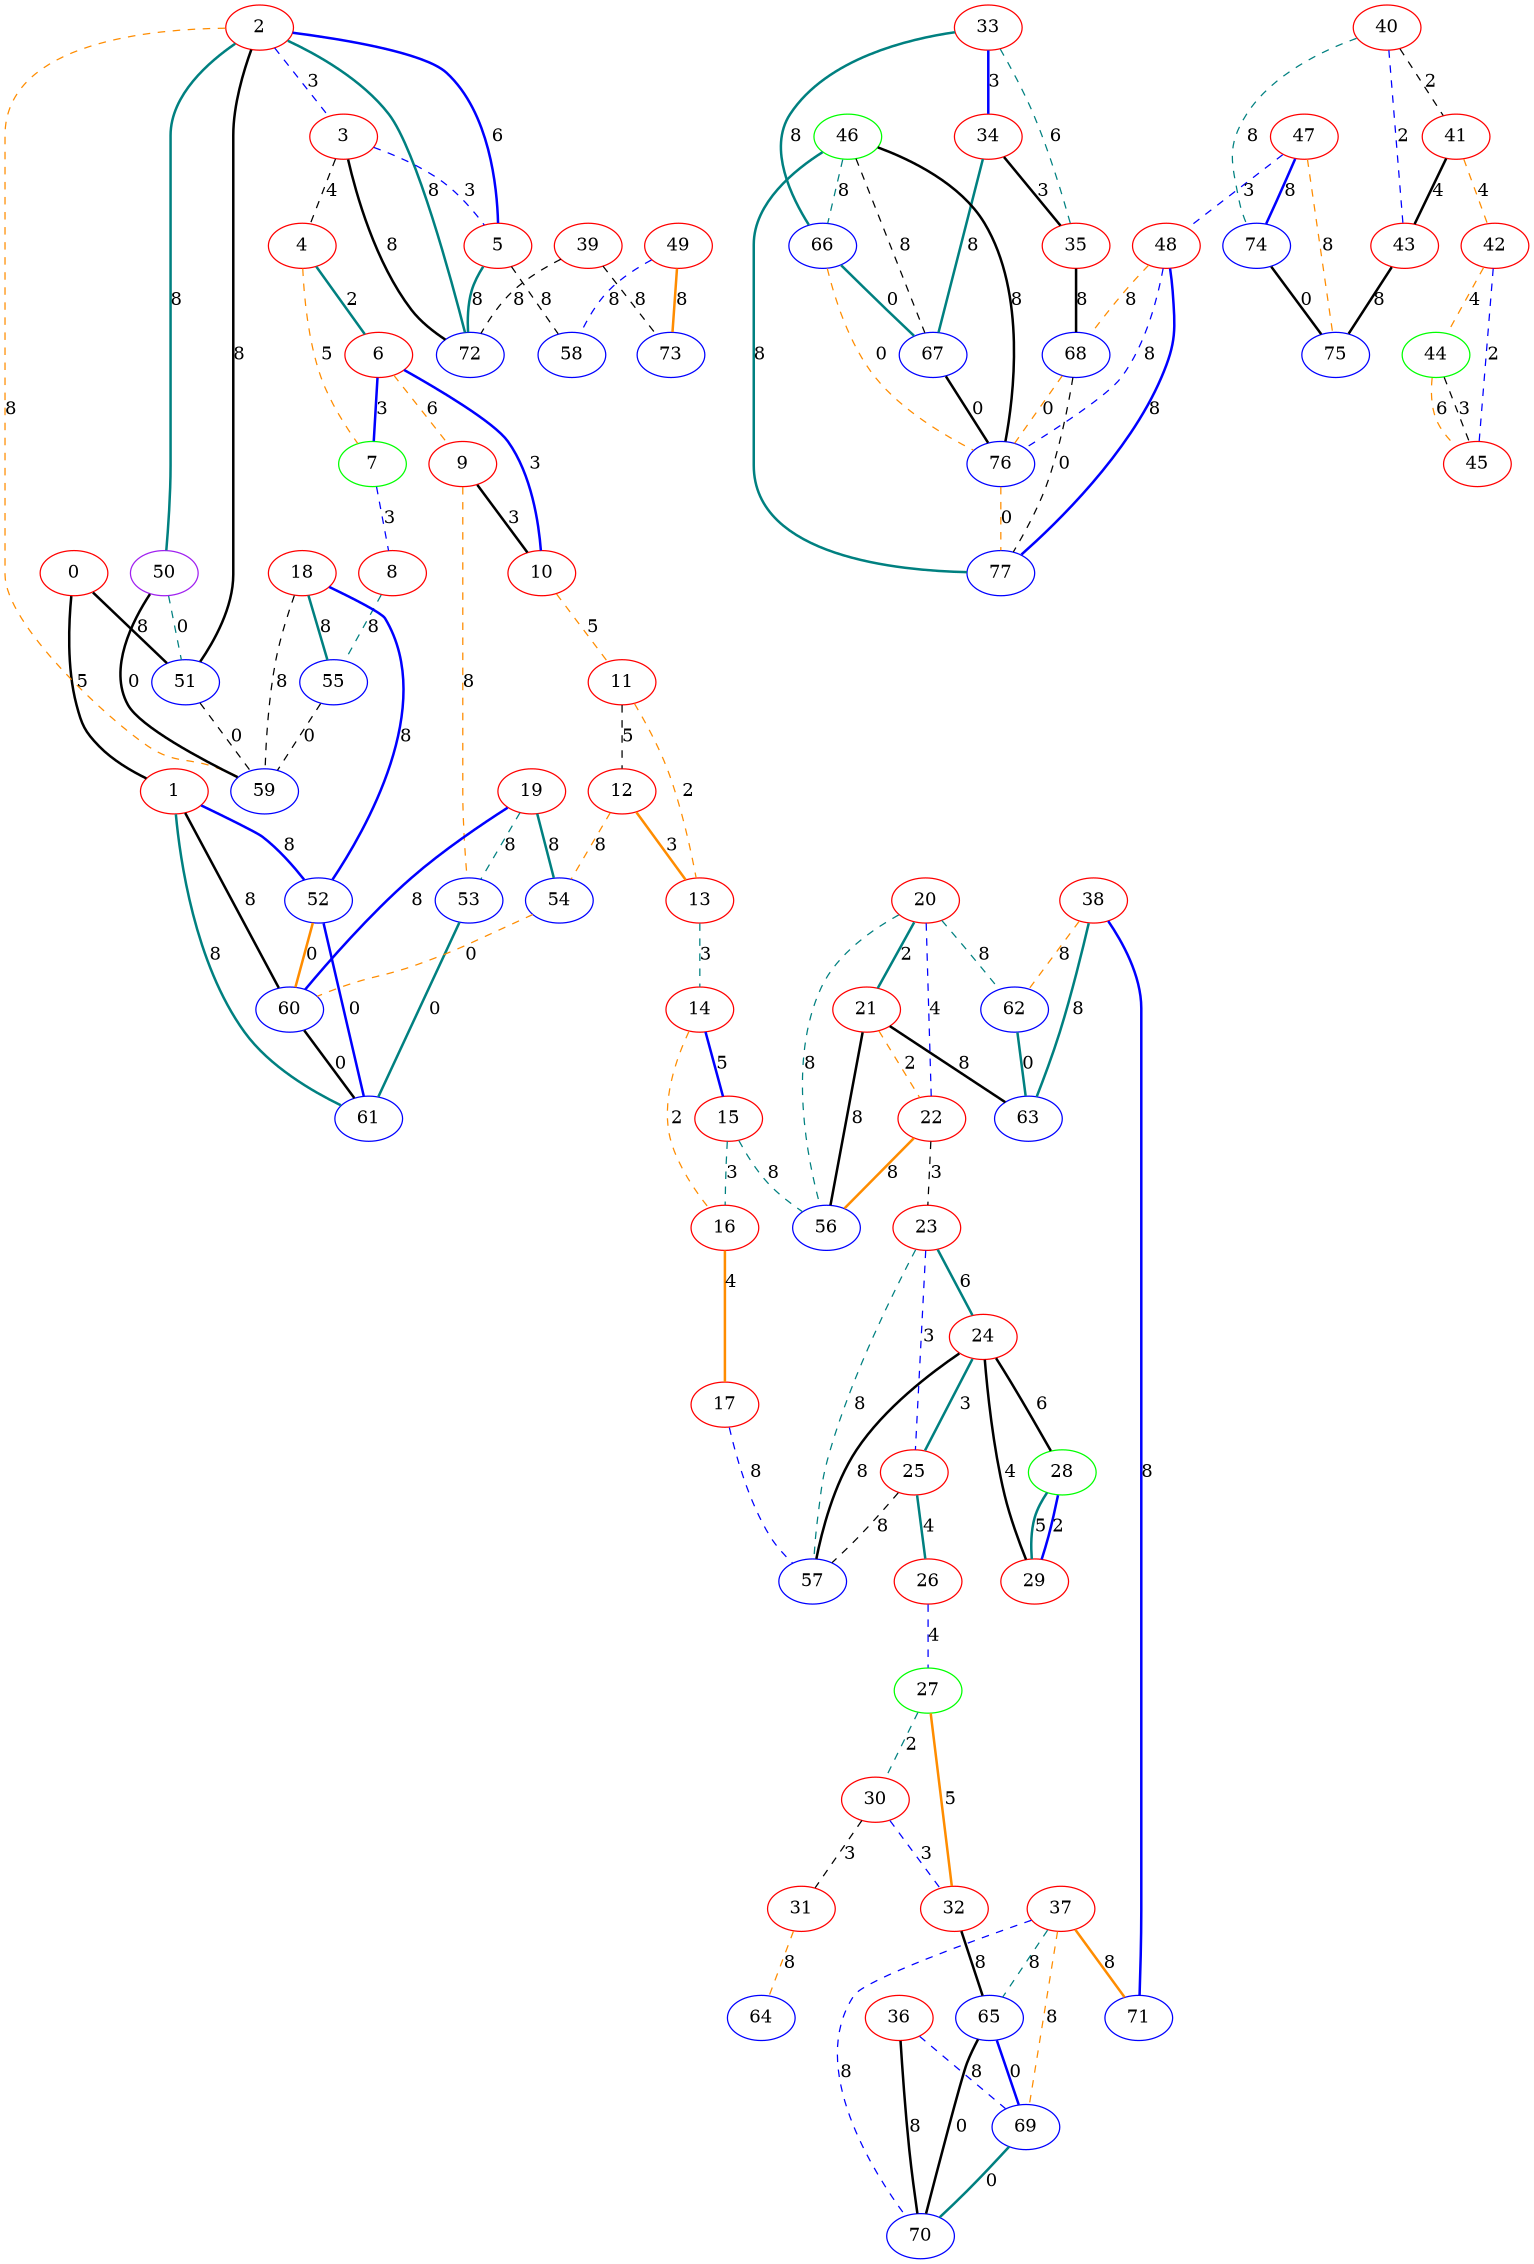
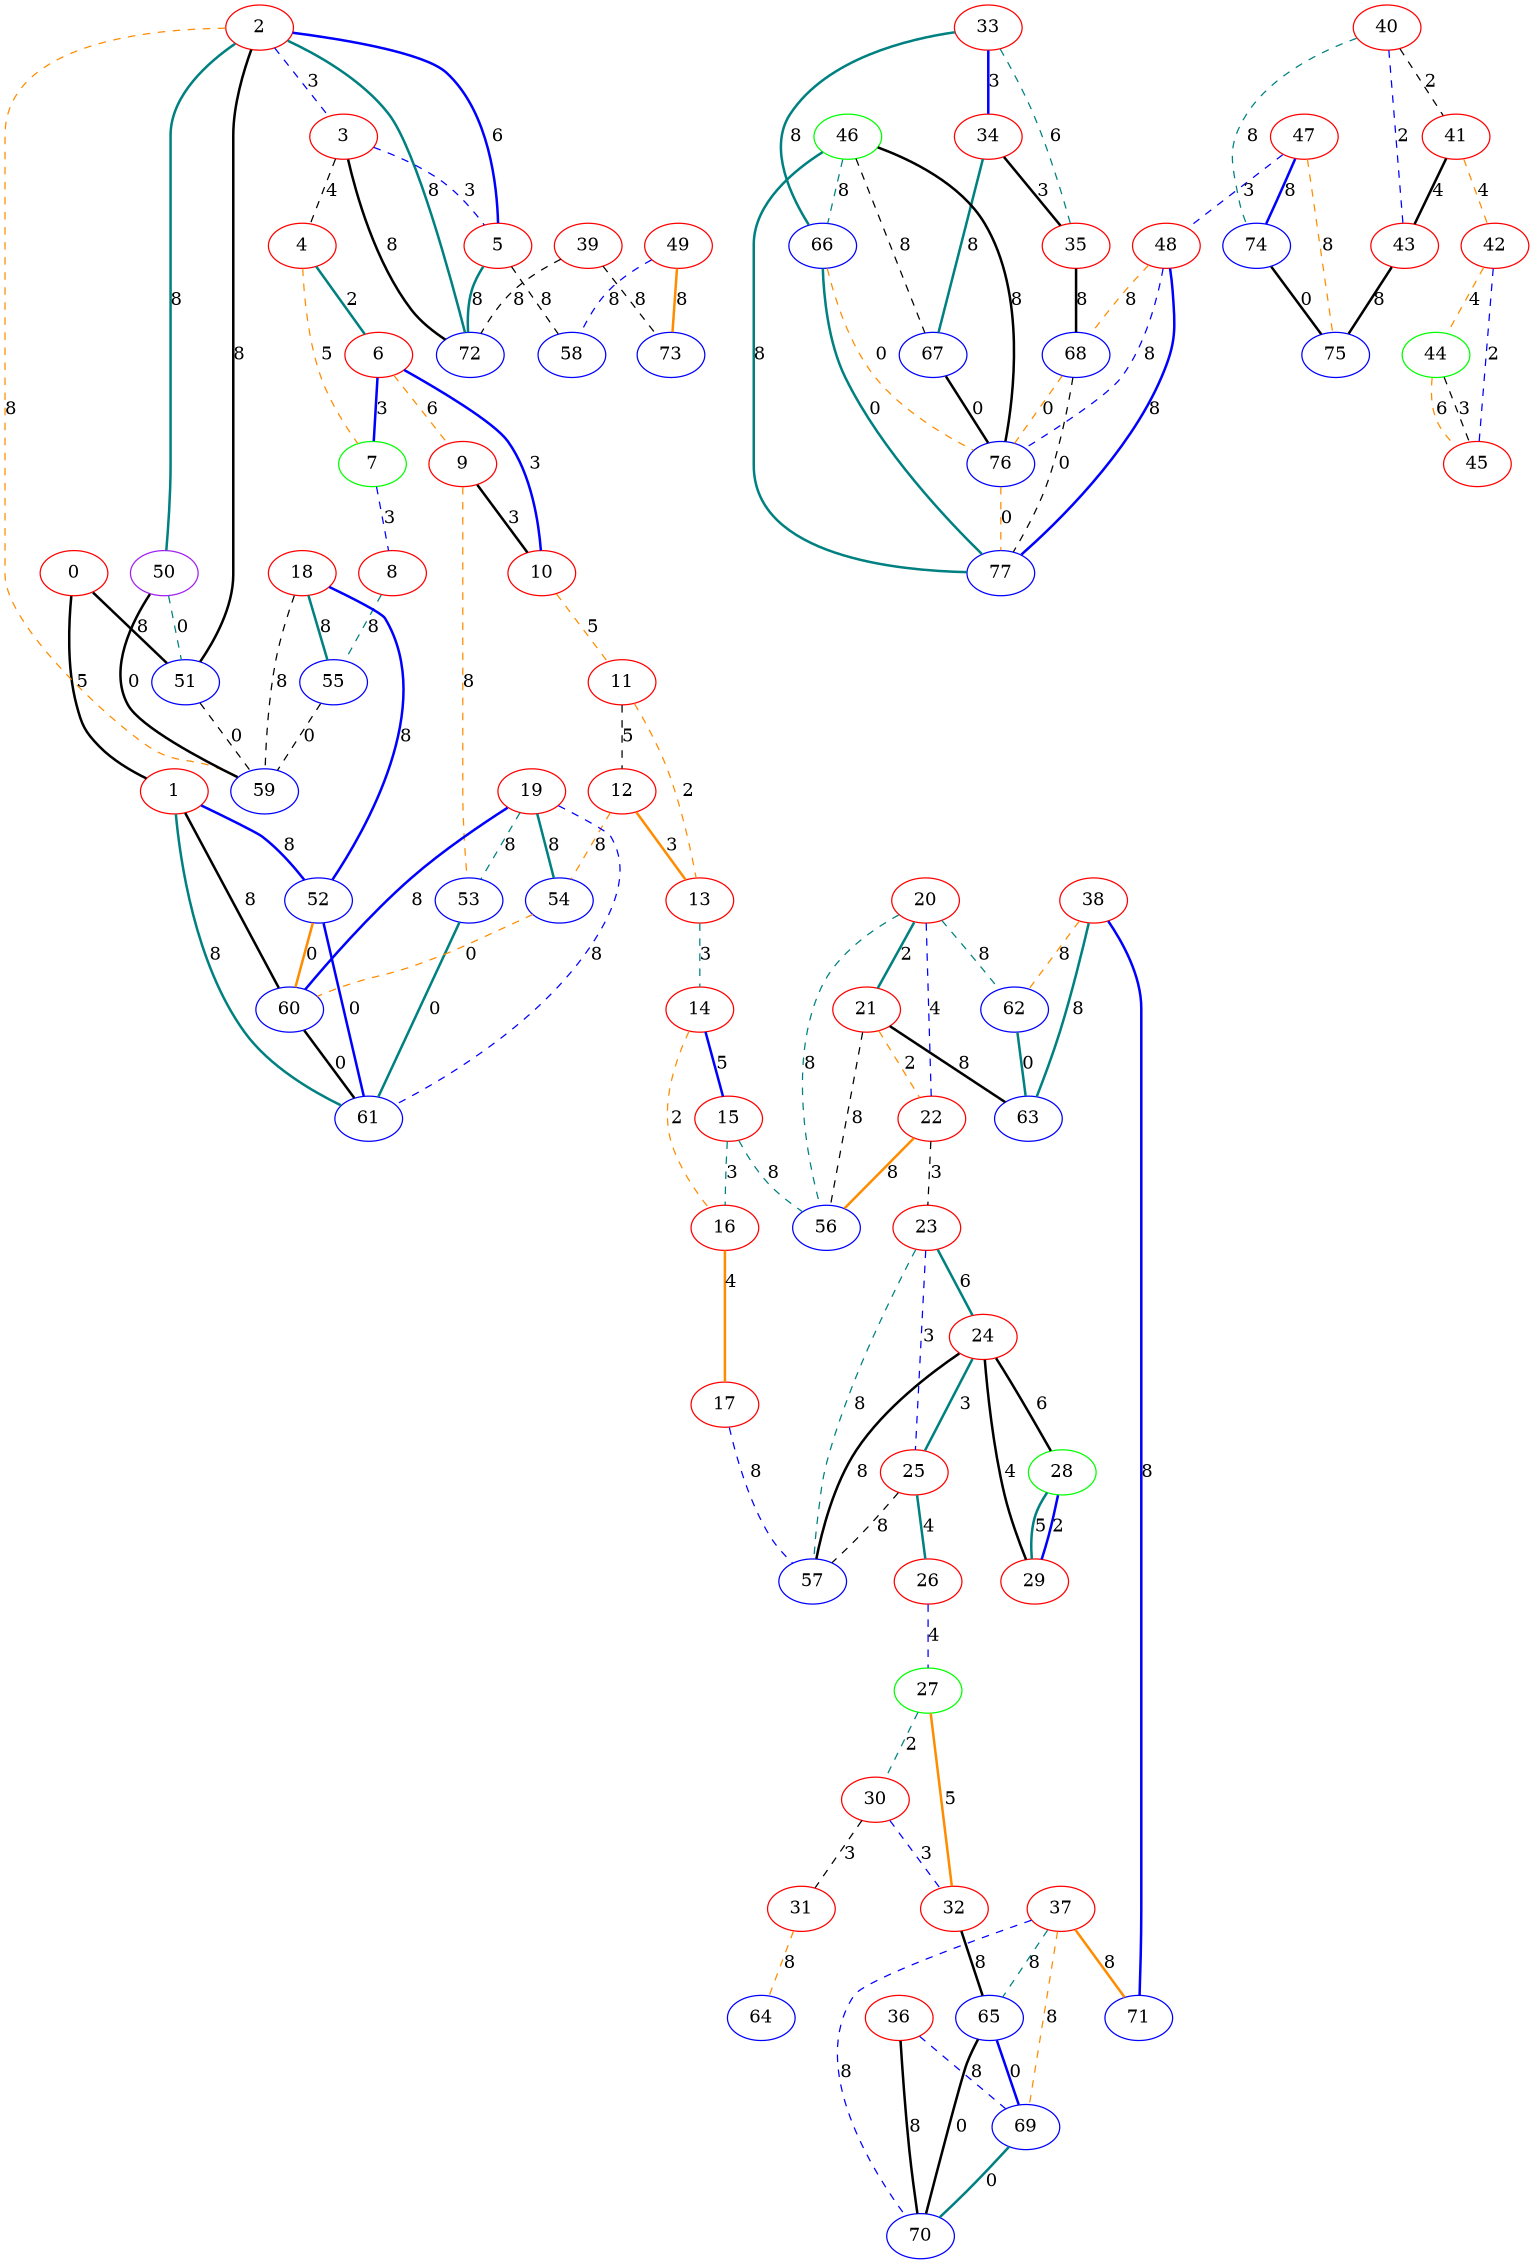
(877, 301) -> (874, 426)
none -> (567, 976)
(847, 1119) -> (847, 1119)
